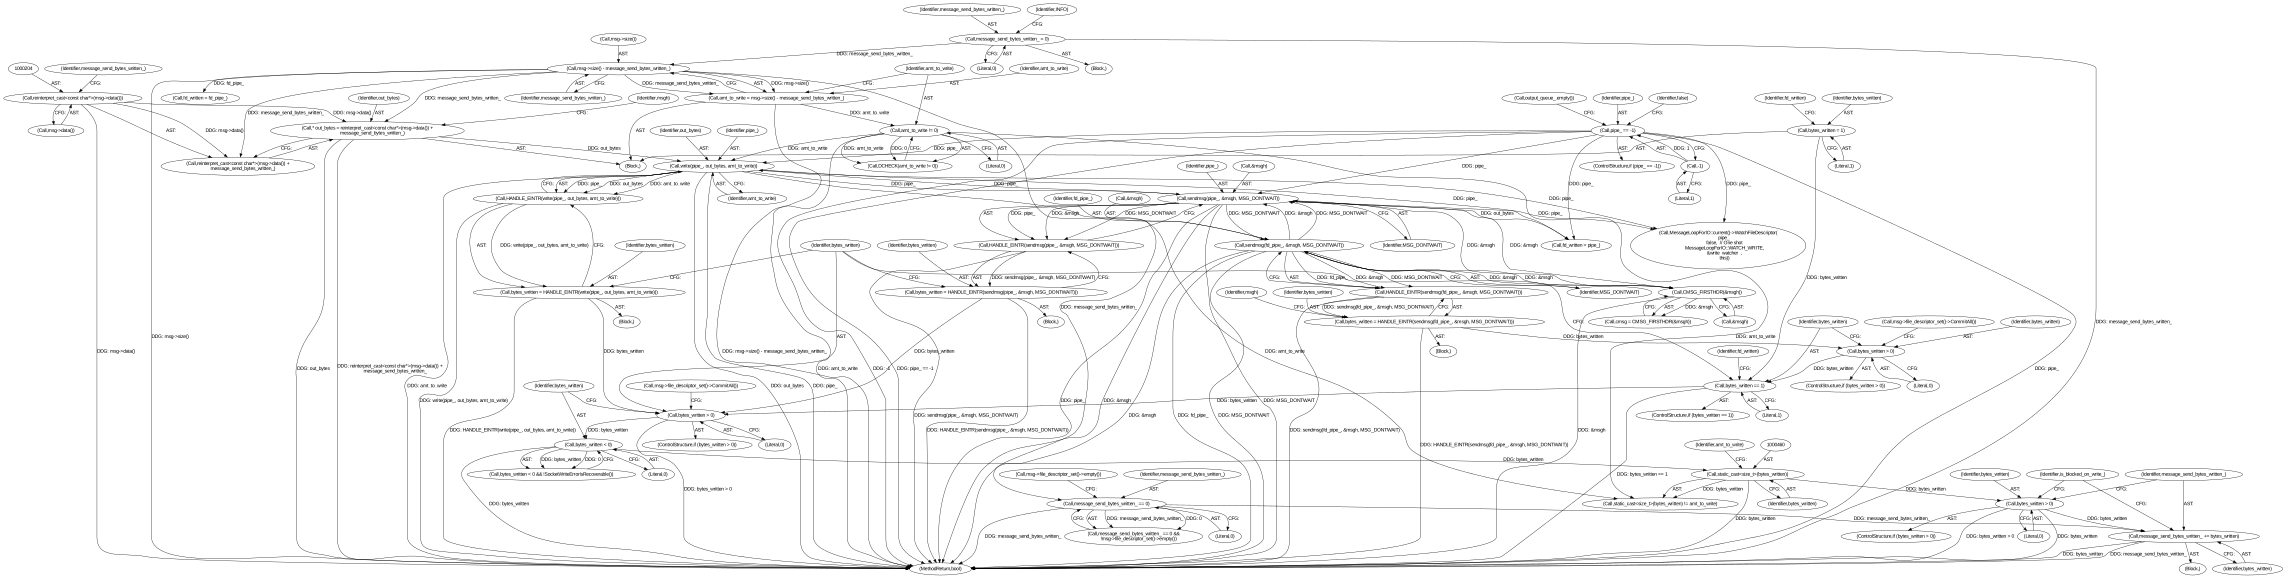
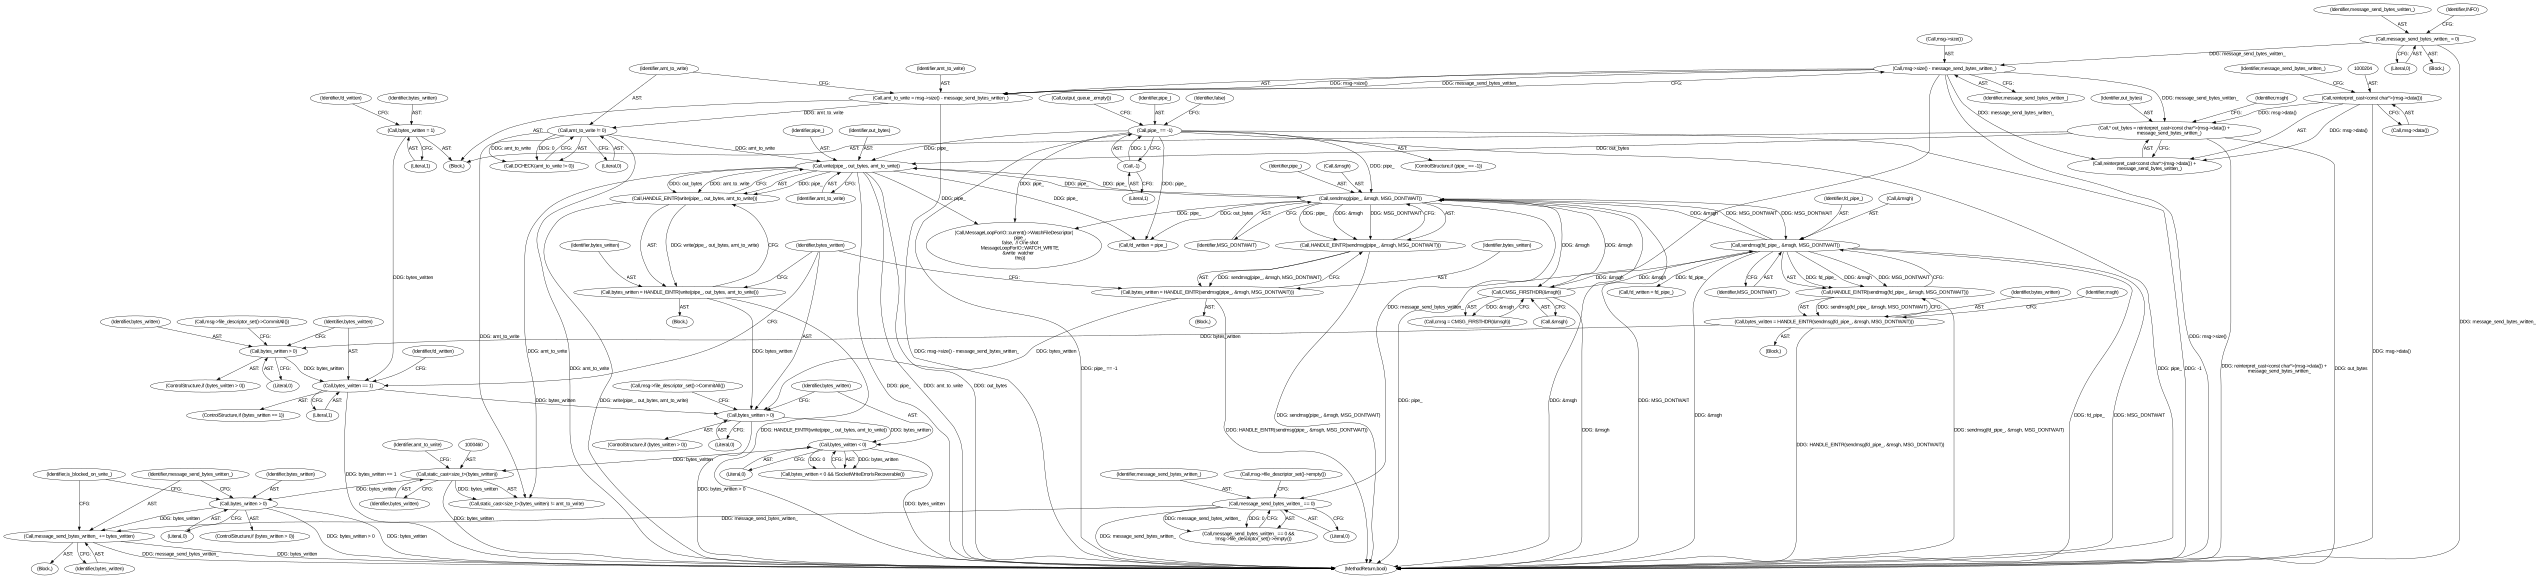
(375, 72) -> (1706, 264)
